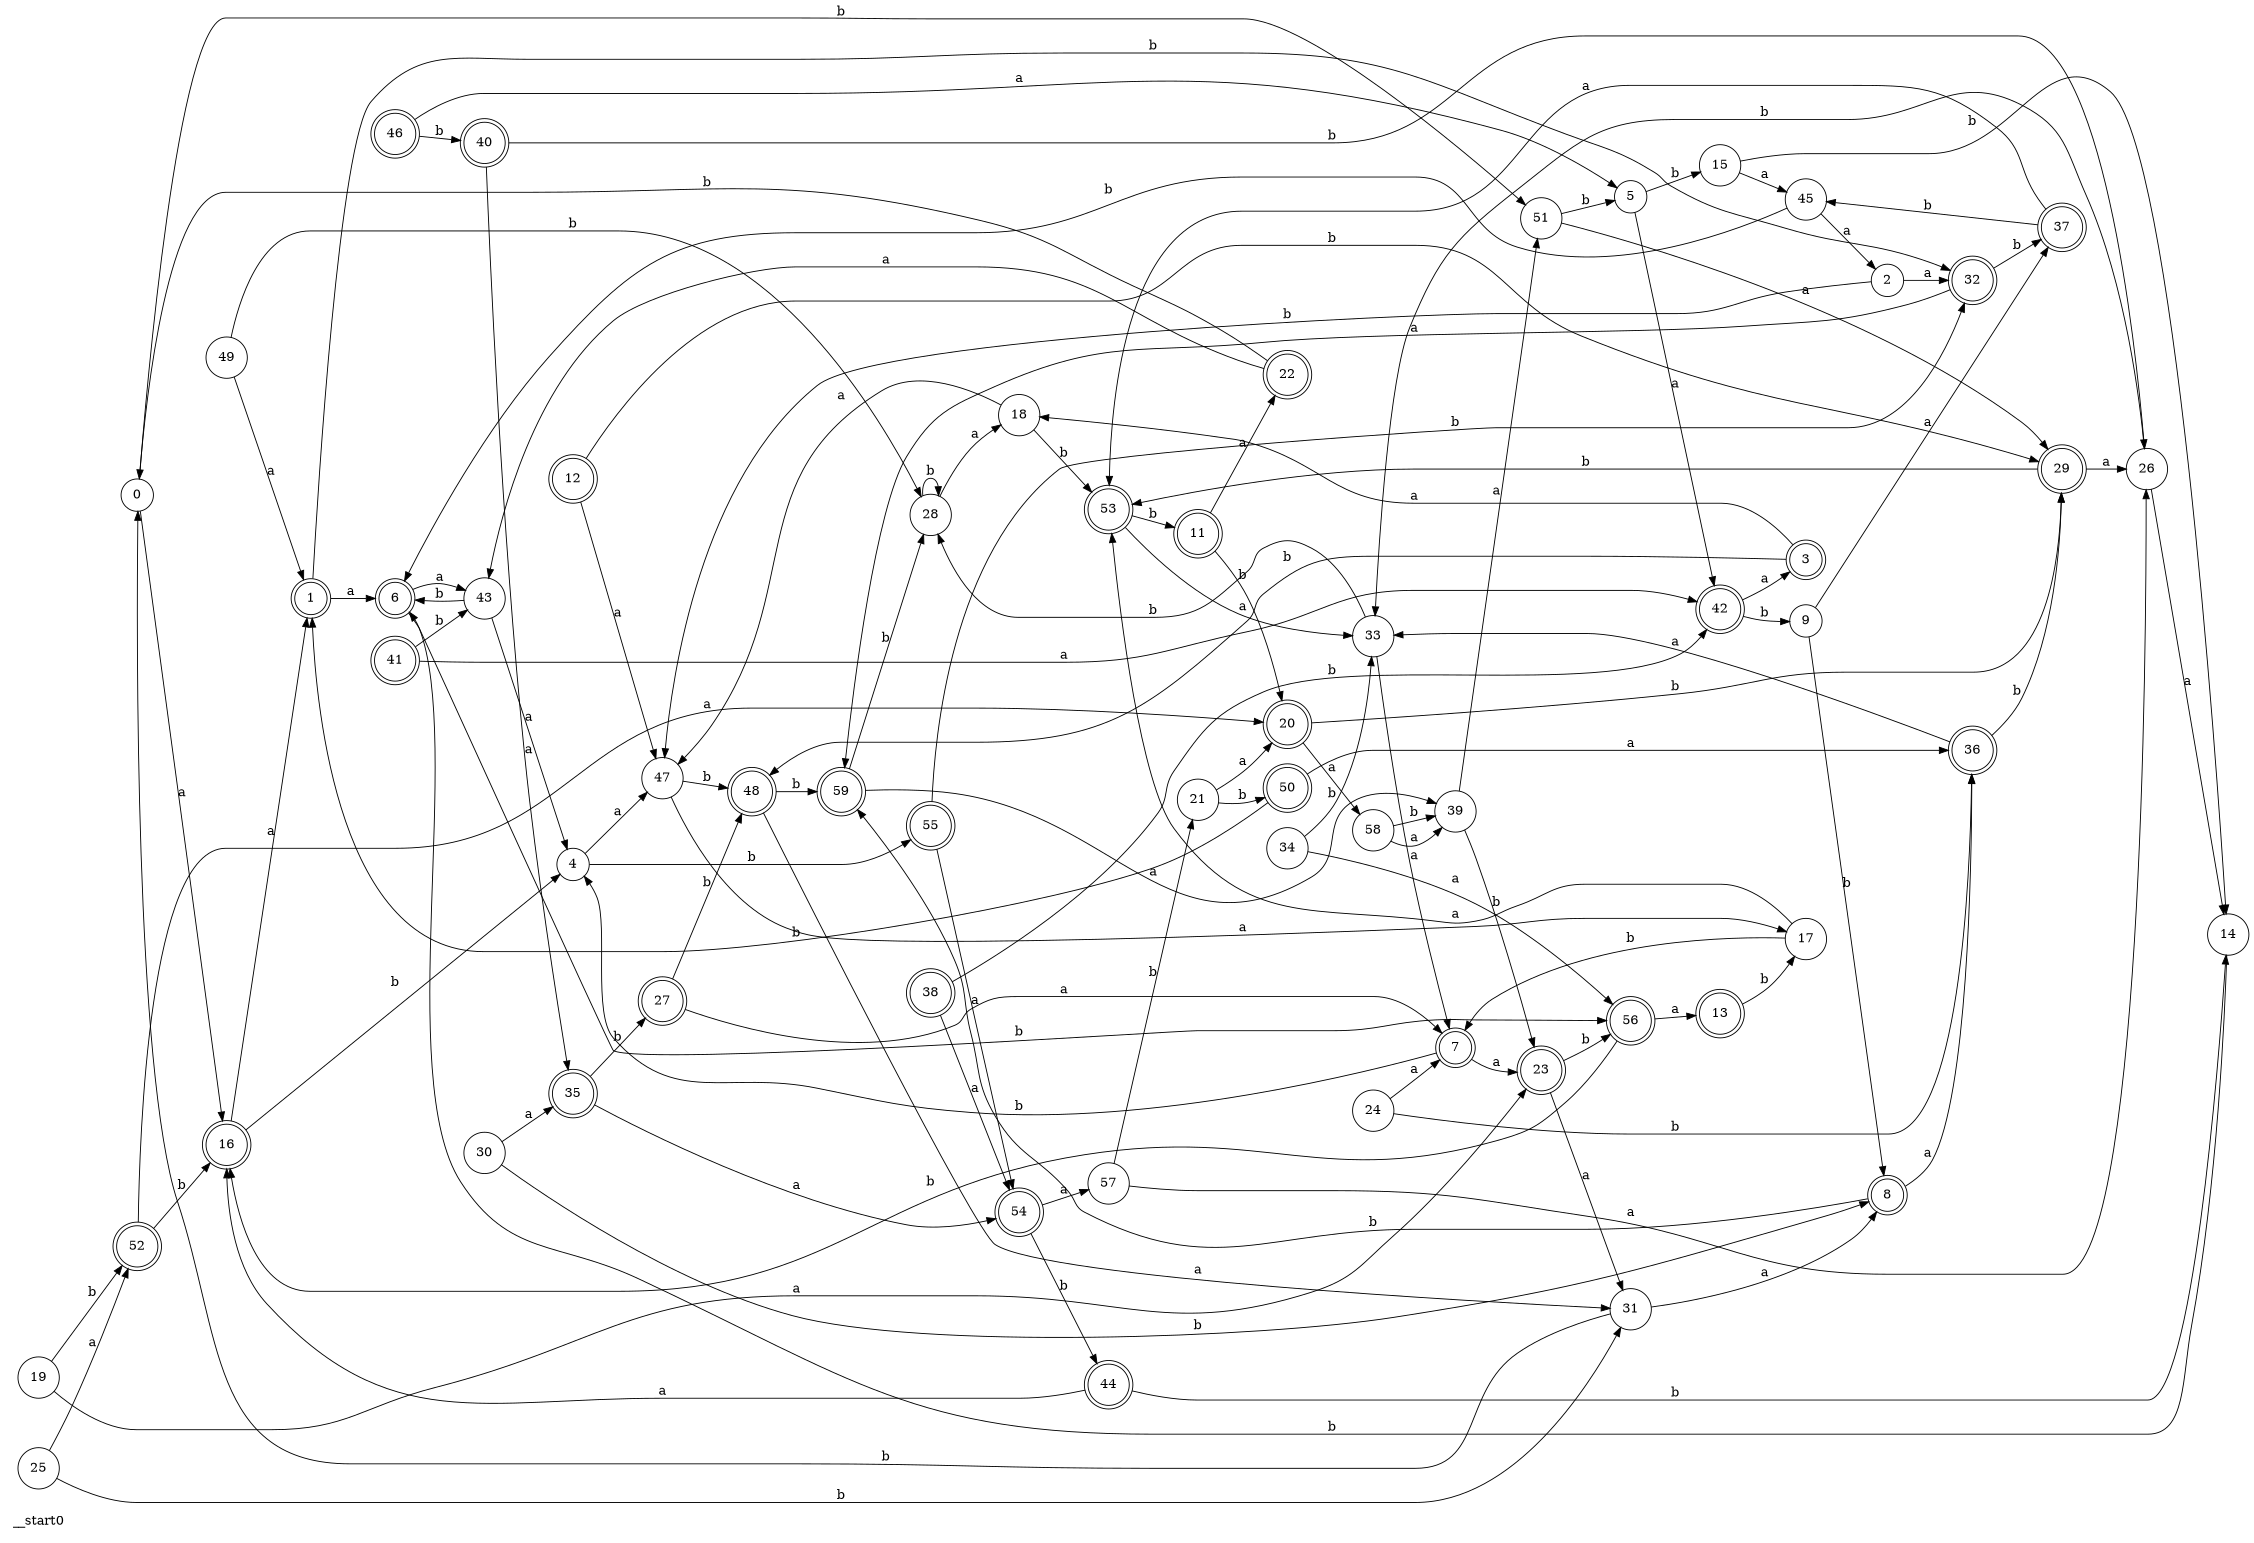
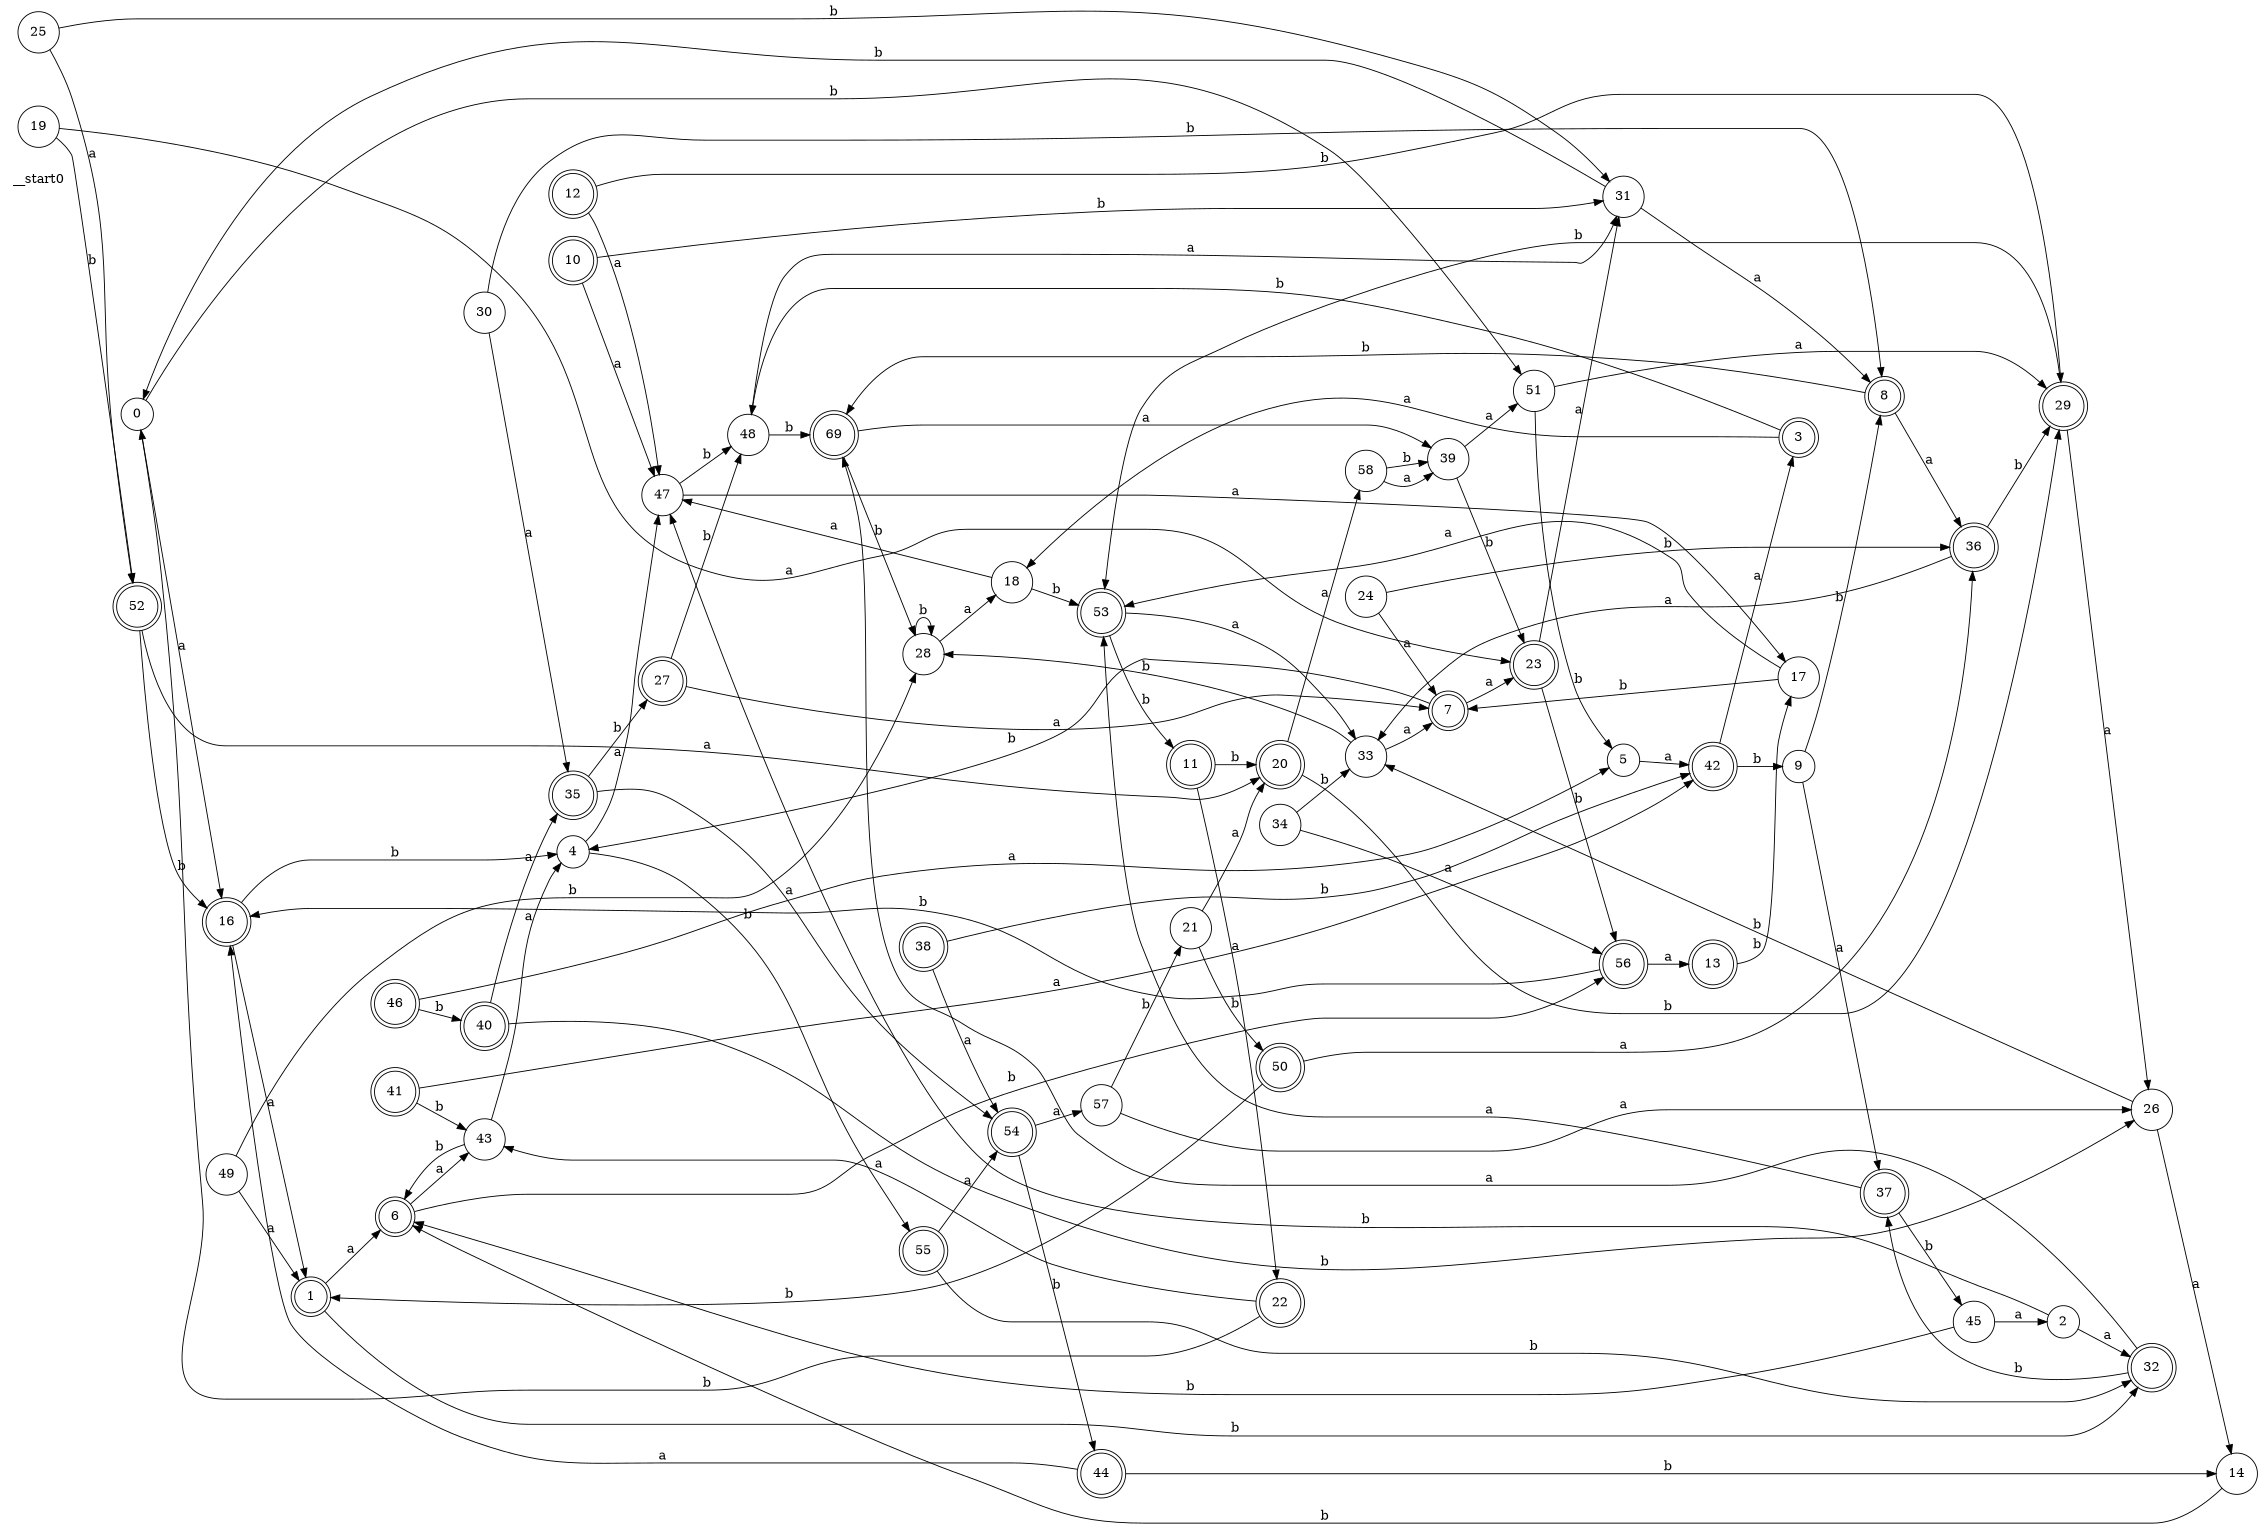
(1720, 165) -> none
none -> (573, 261)
(752, 792) -> (748, 435)
(841, 792) -> (834, 435)
